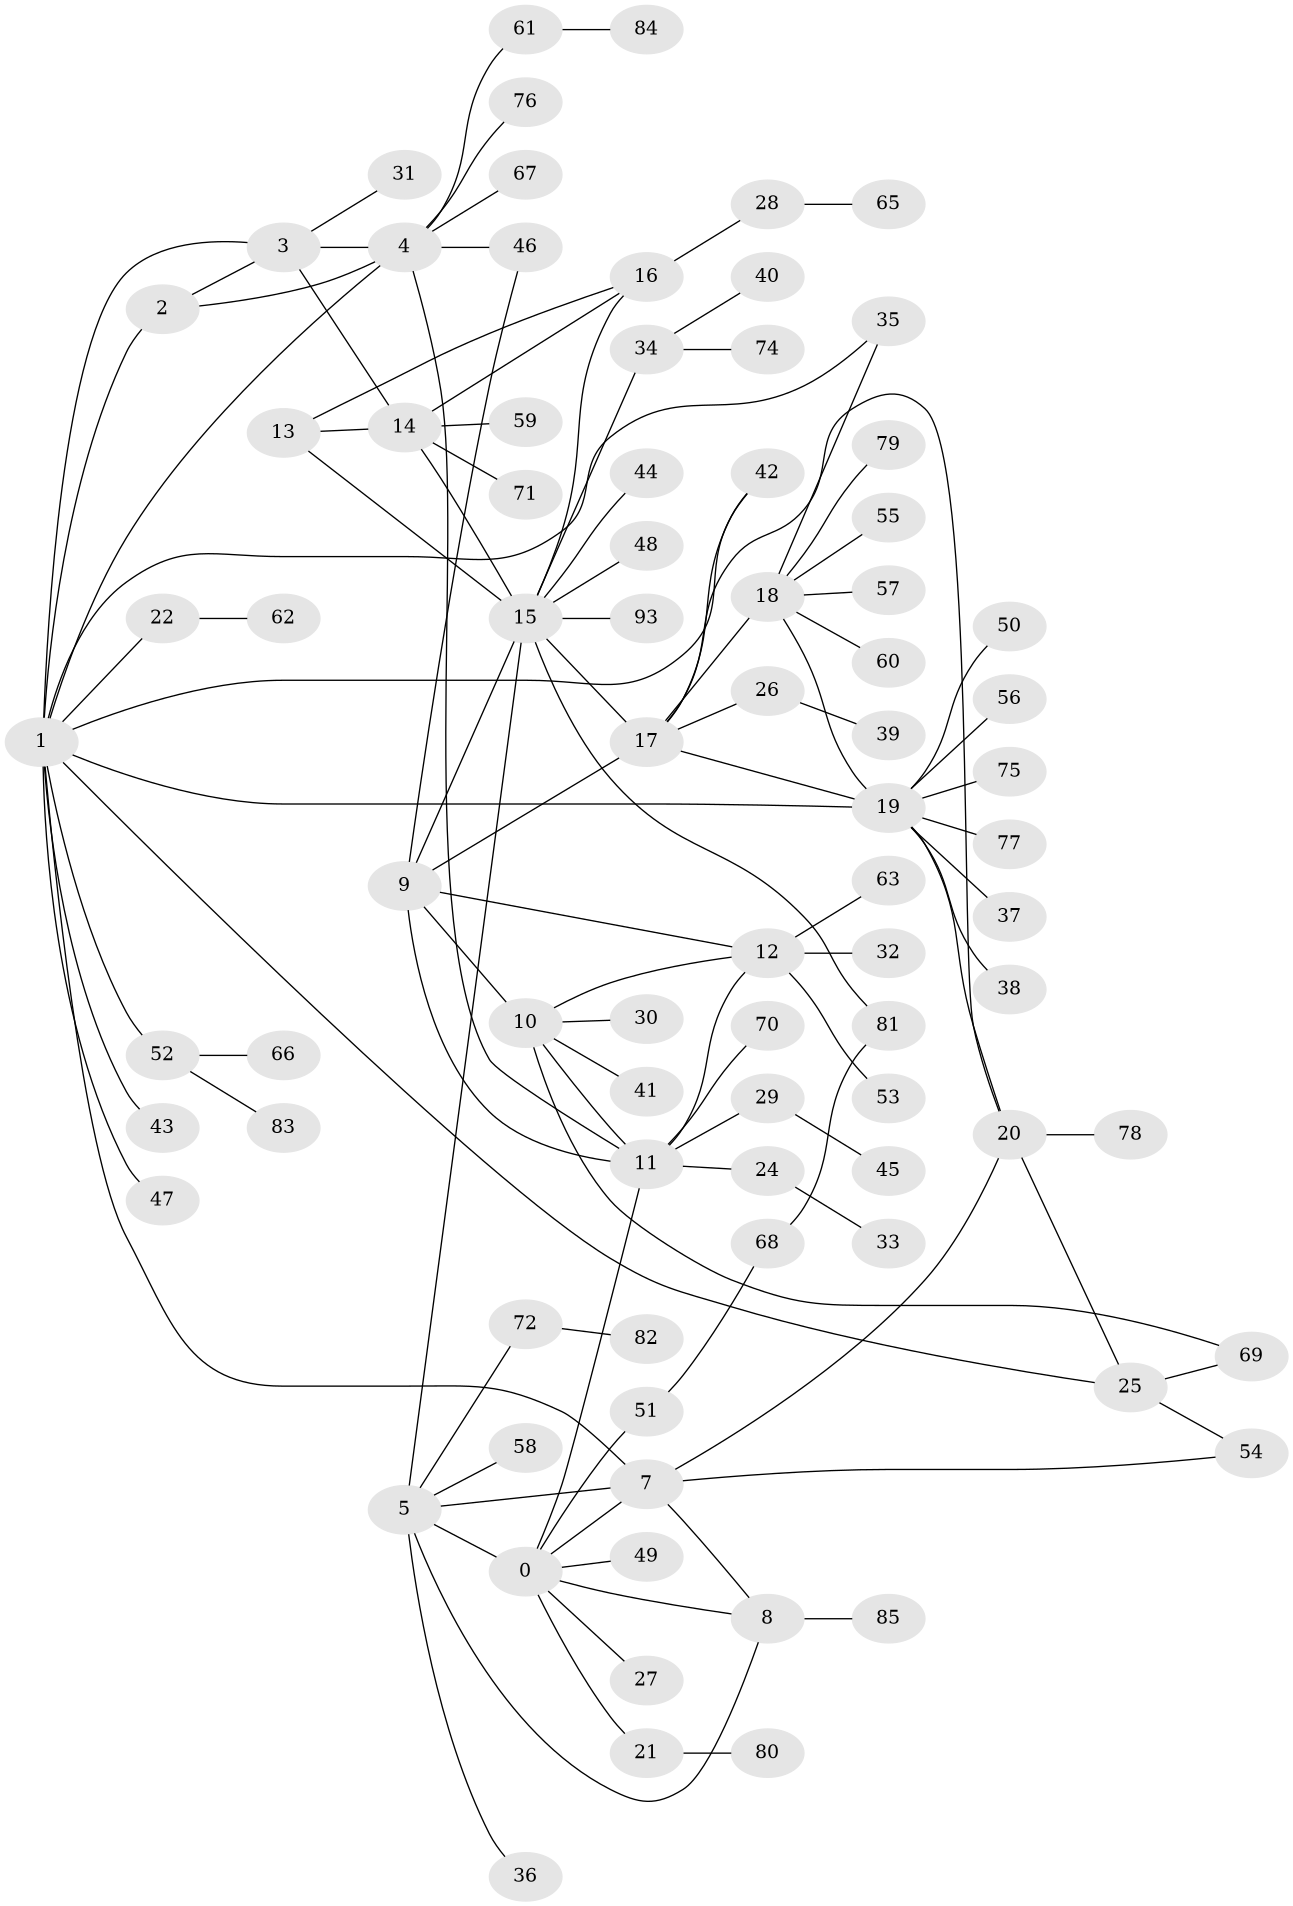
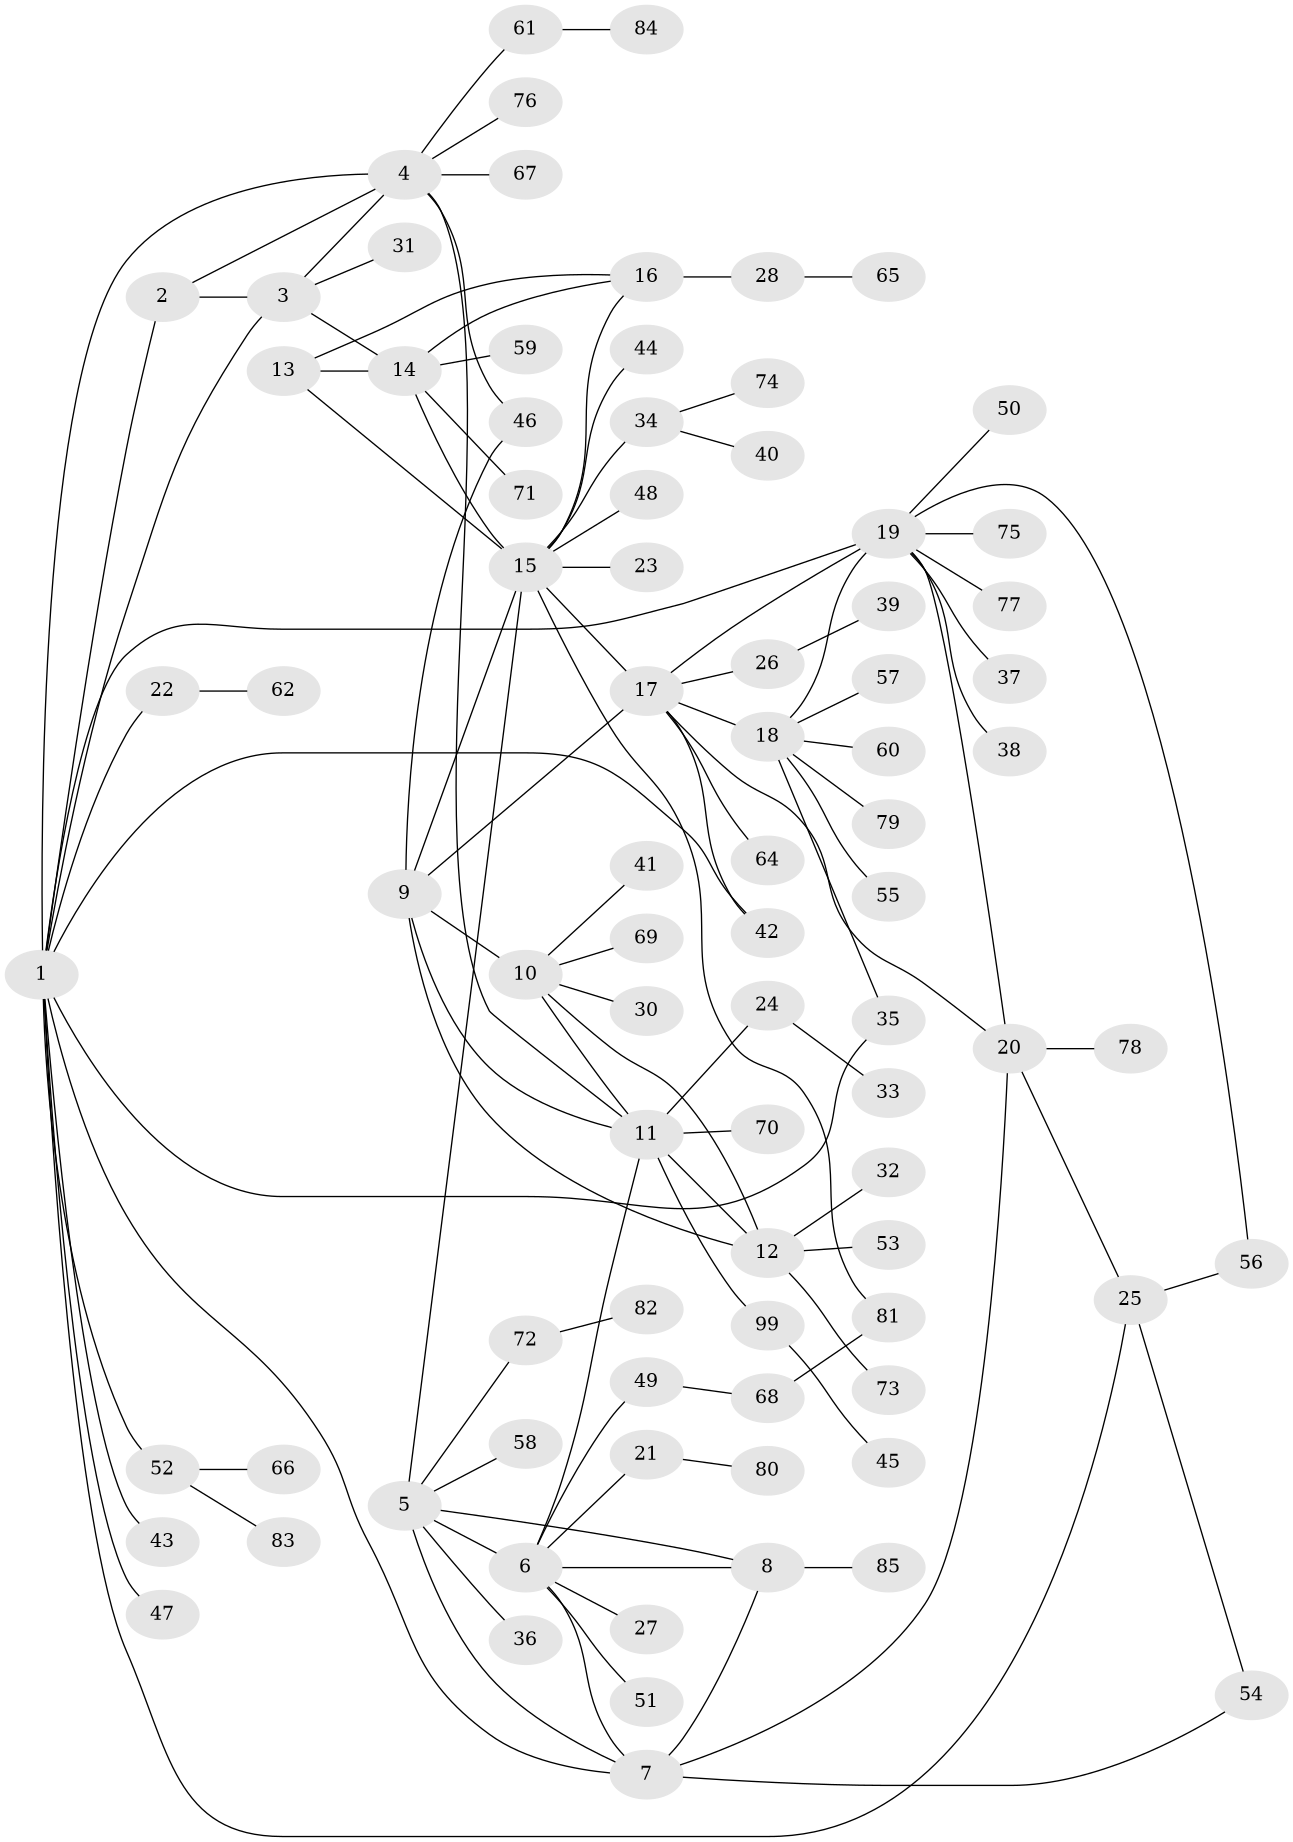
(647, 618) -> (647, 567)
none -> (768, 860)
(889, 881) -> (889, 1390)
(768, 1098) -> (768, 1326)
(714, 1331) -> (707, 1390)
(1191, 1372) -> (1191, 1282)
(526, 1572) -> (526, 1568)
